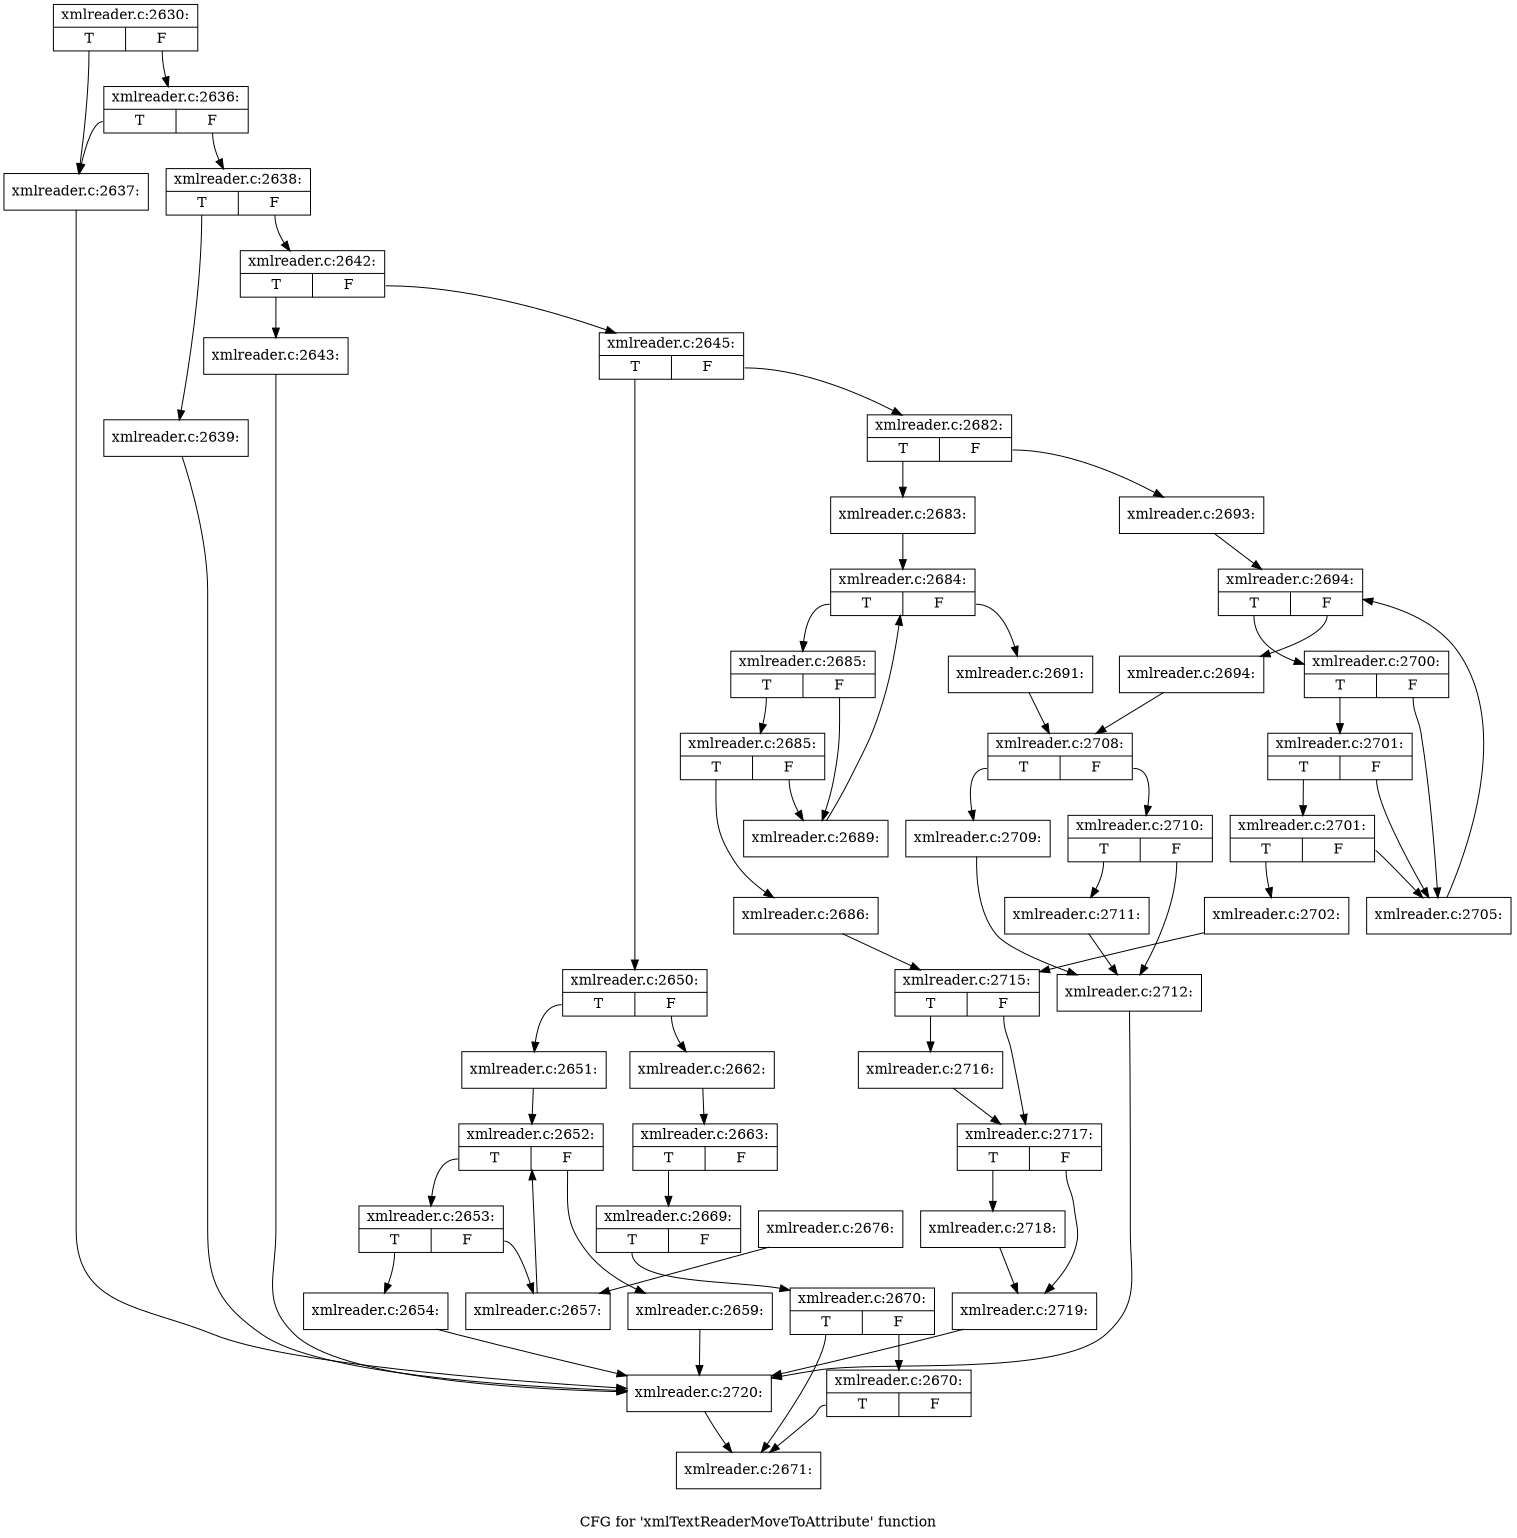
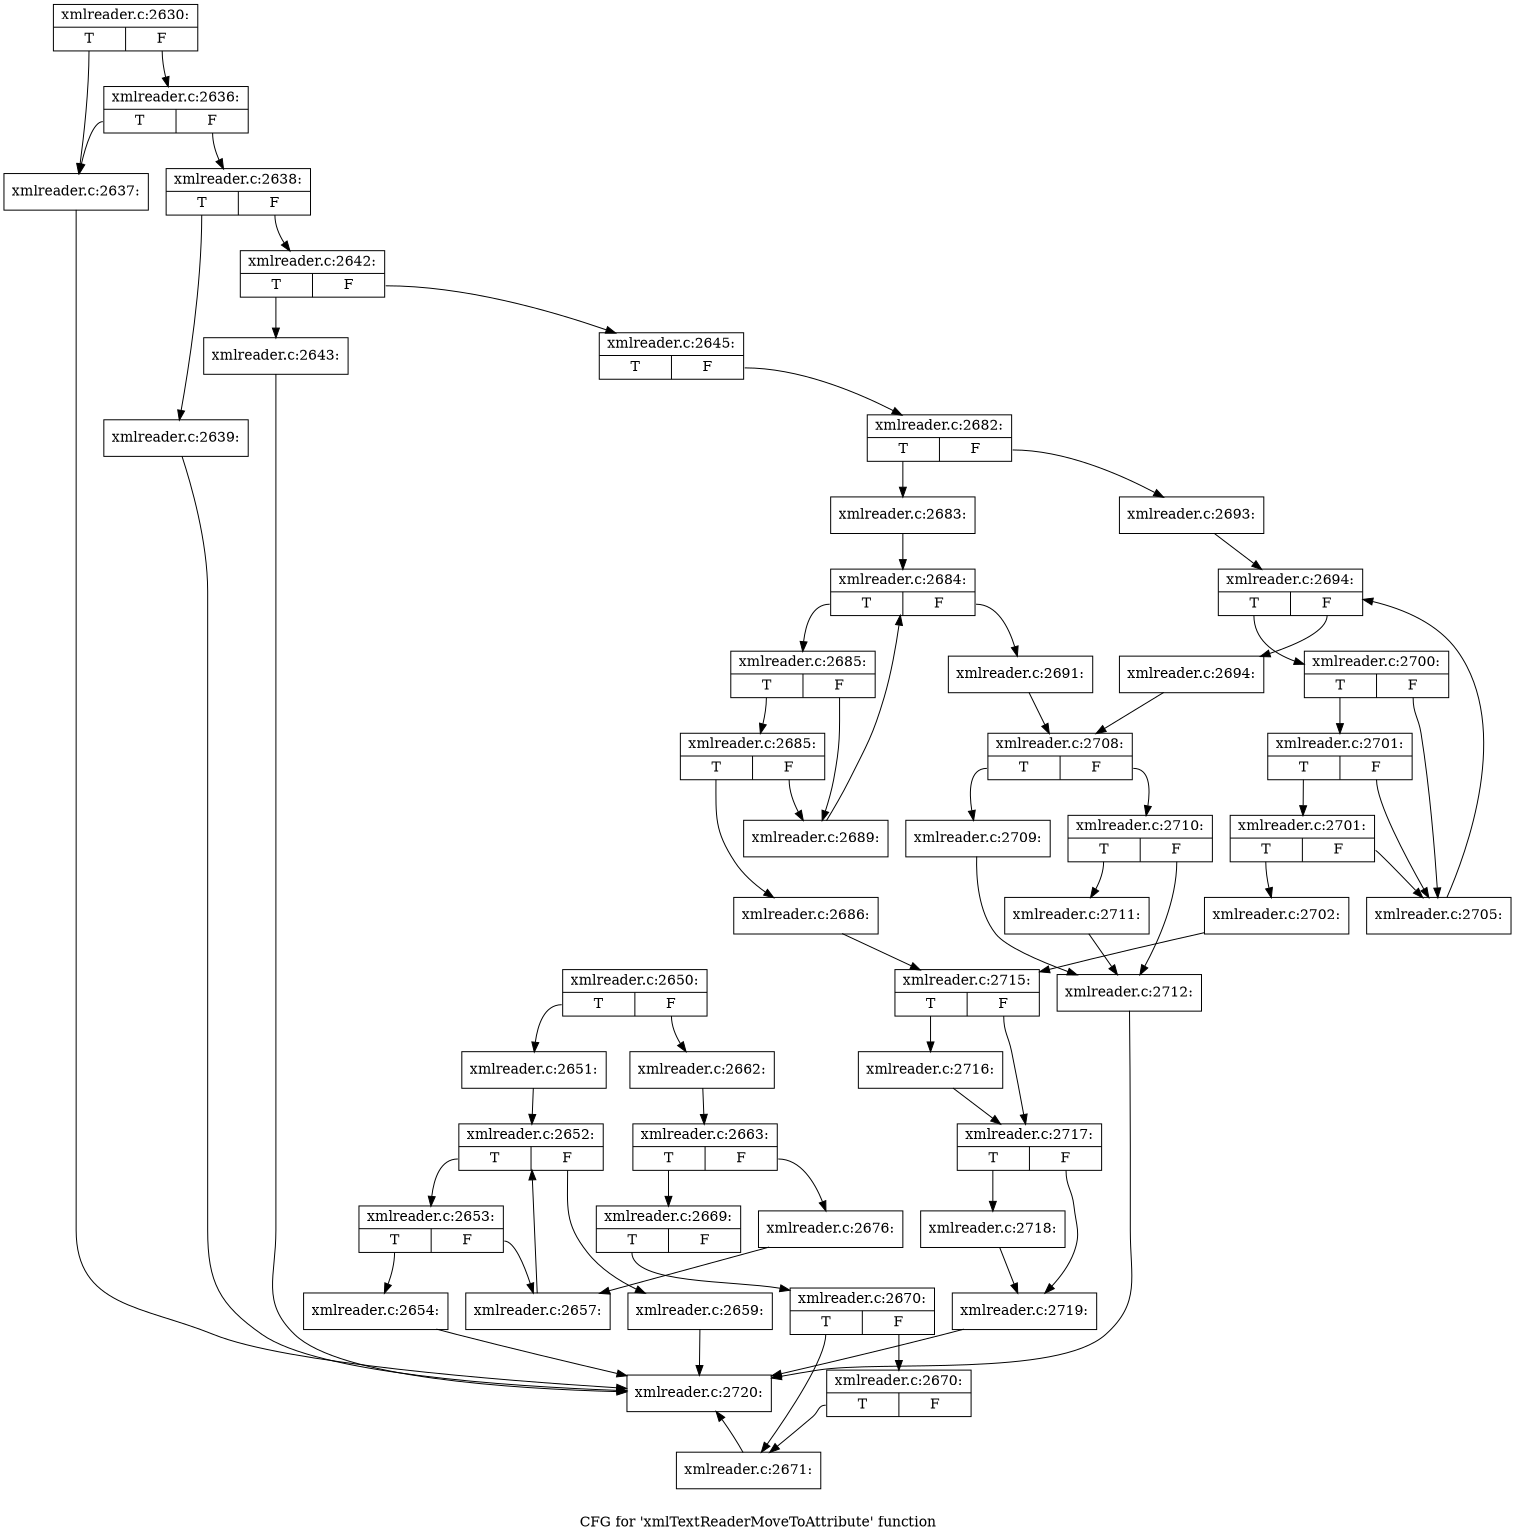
(635, 670) -> none
none -> (806, 1174)
(715, 1428) -> (733, 1436)
